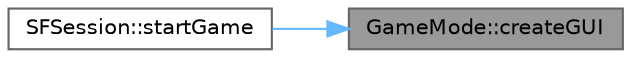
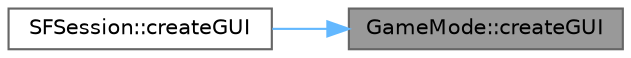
(140, 29) -> (140, 29)
